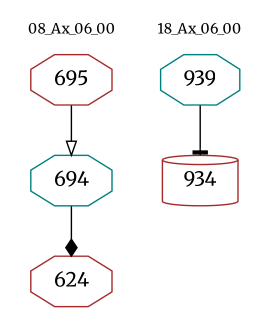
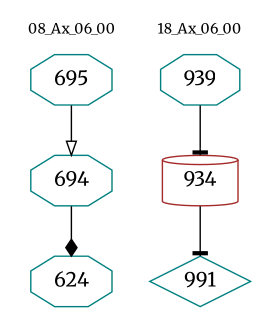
(71, 80) -> (71, 80)
(71, 281) -> (71, 281)
none -> (200, 281)
